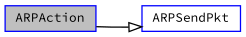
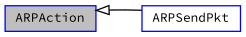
(112, 27) -> (125, 10)
